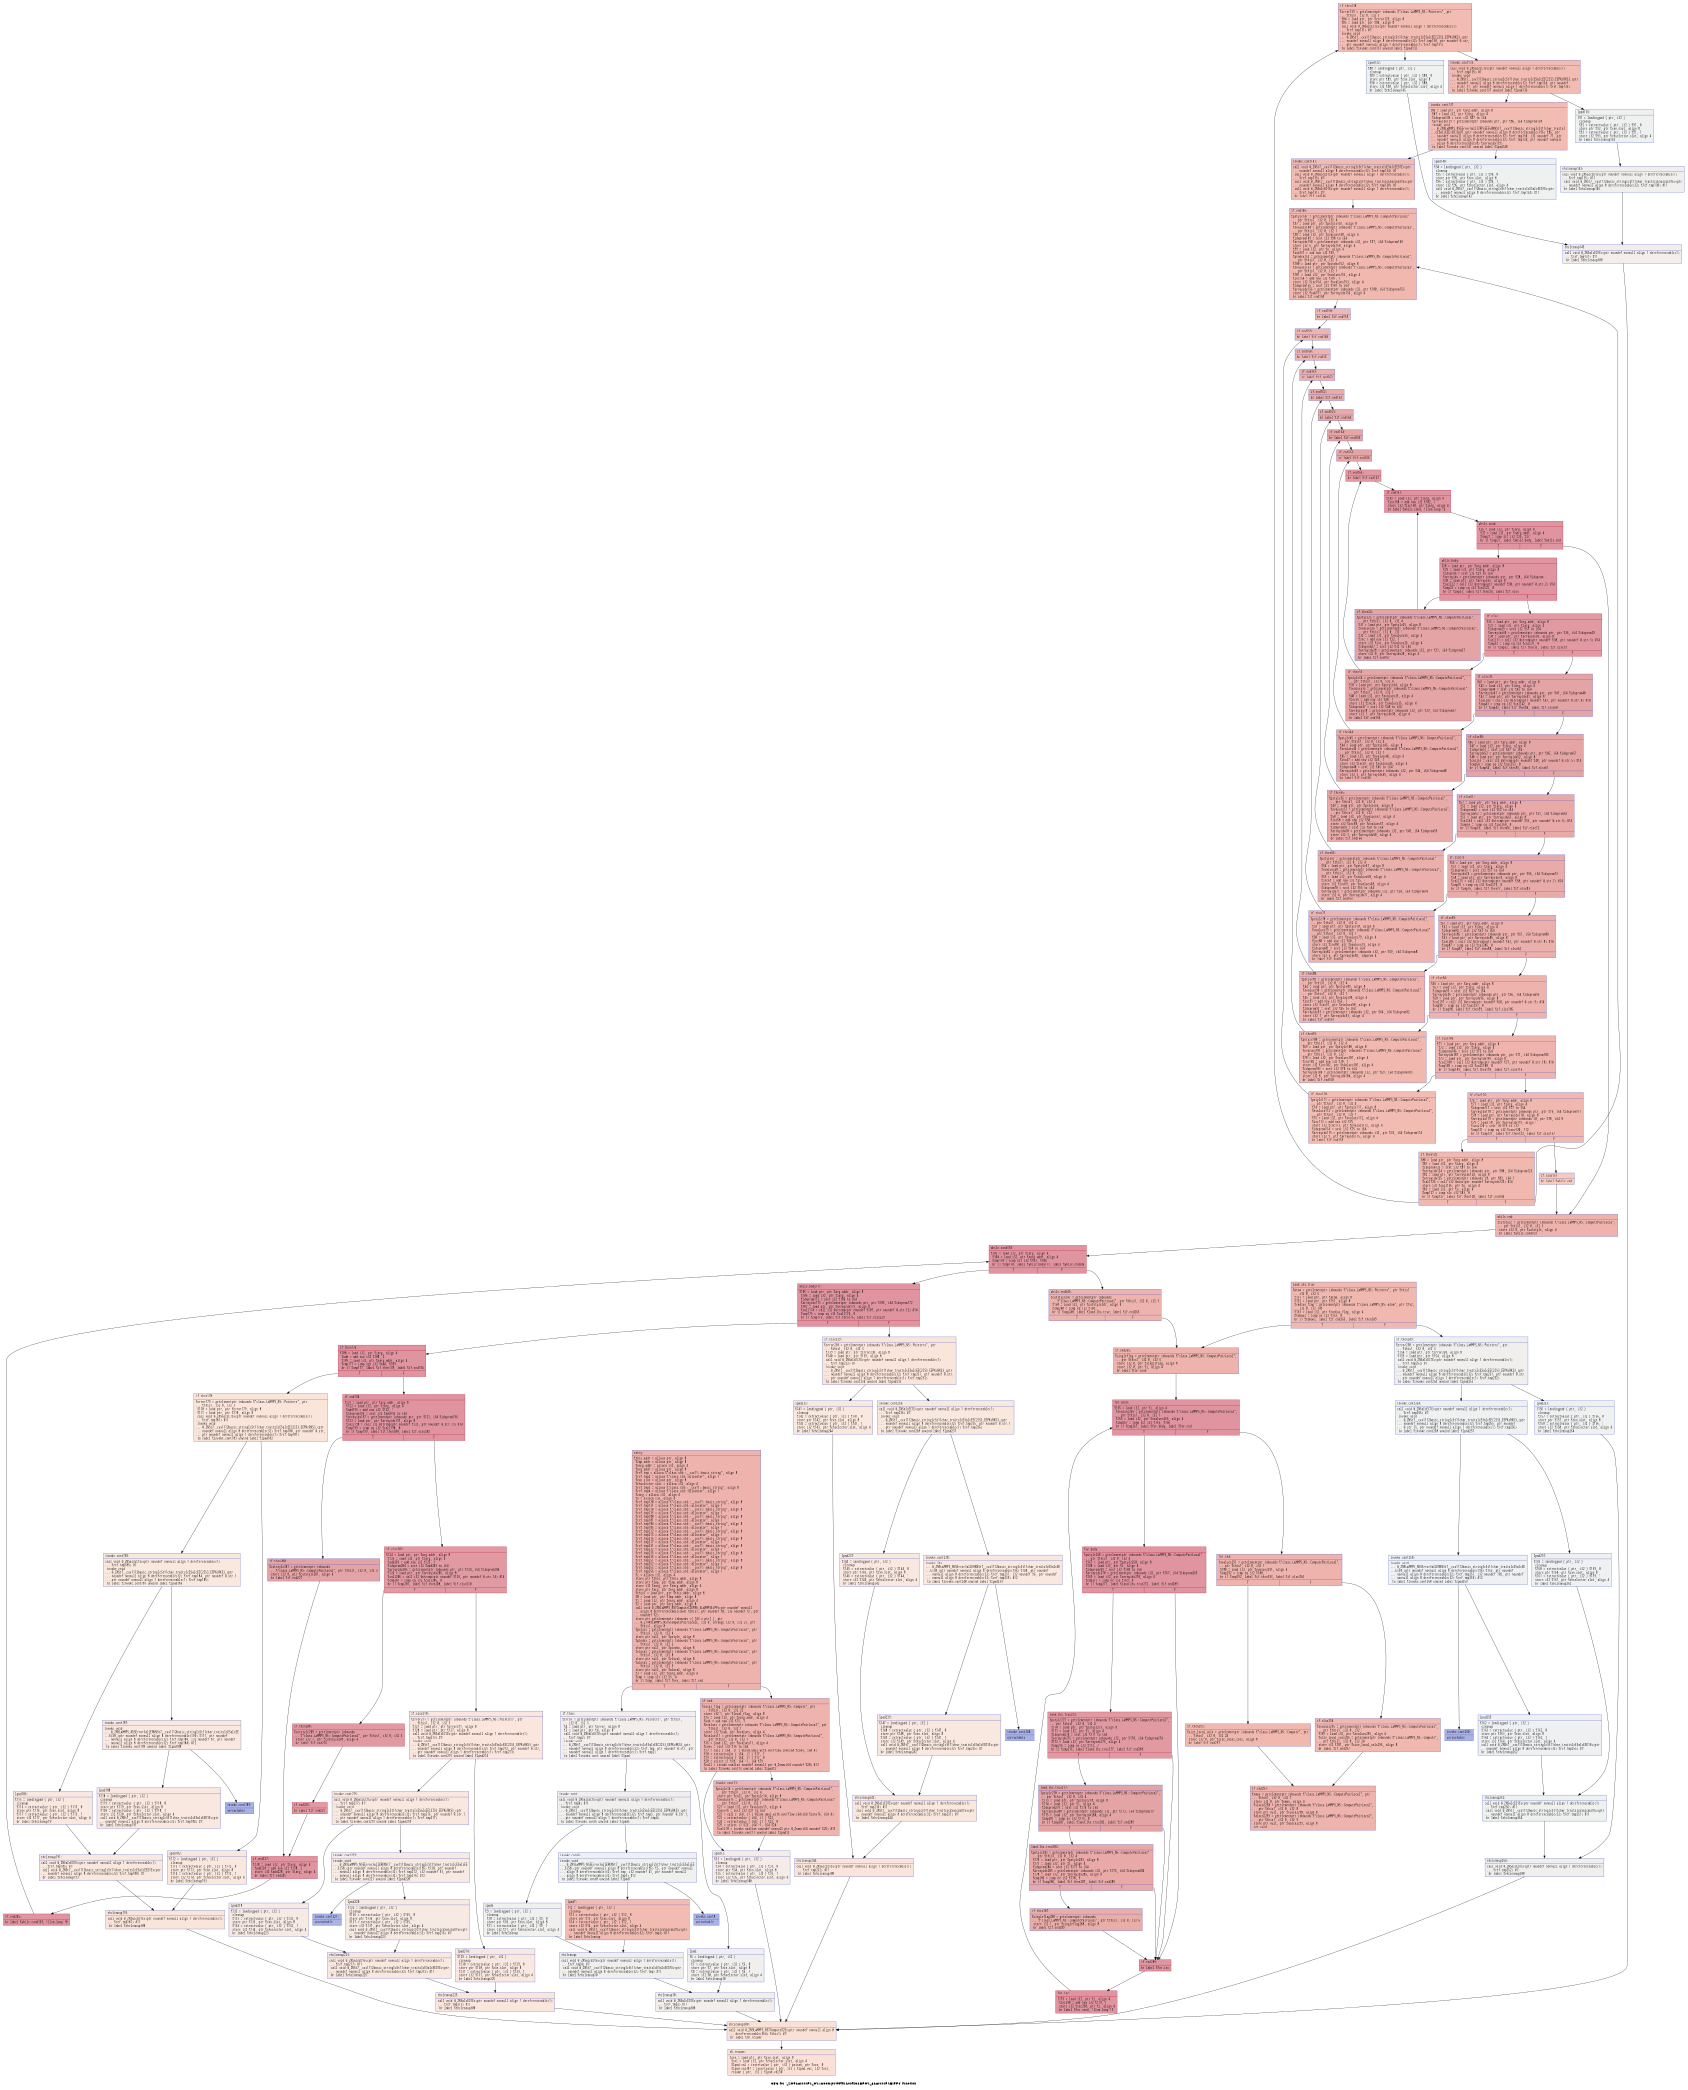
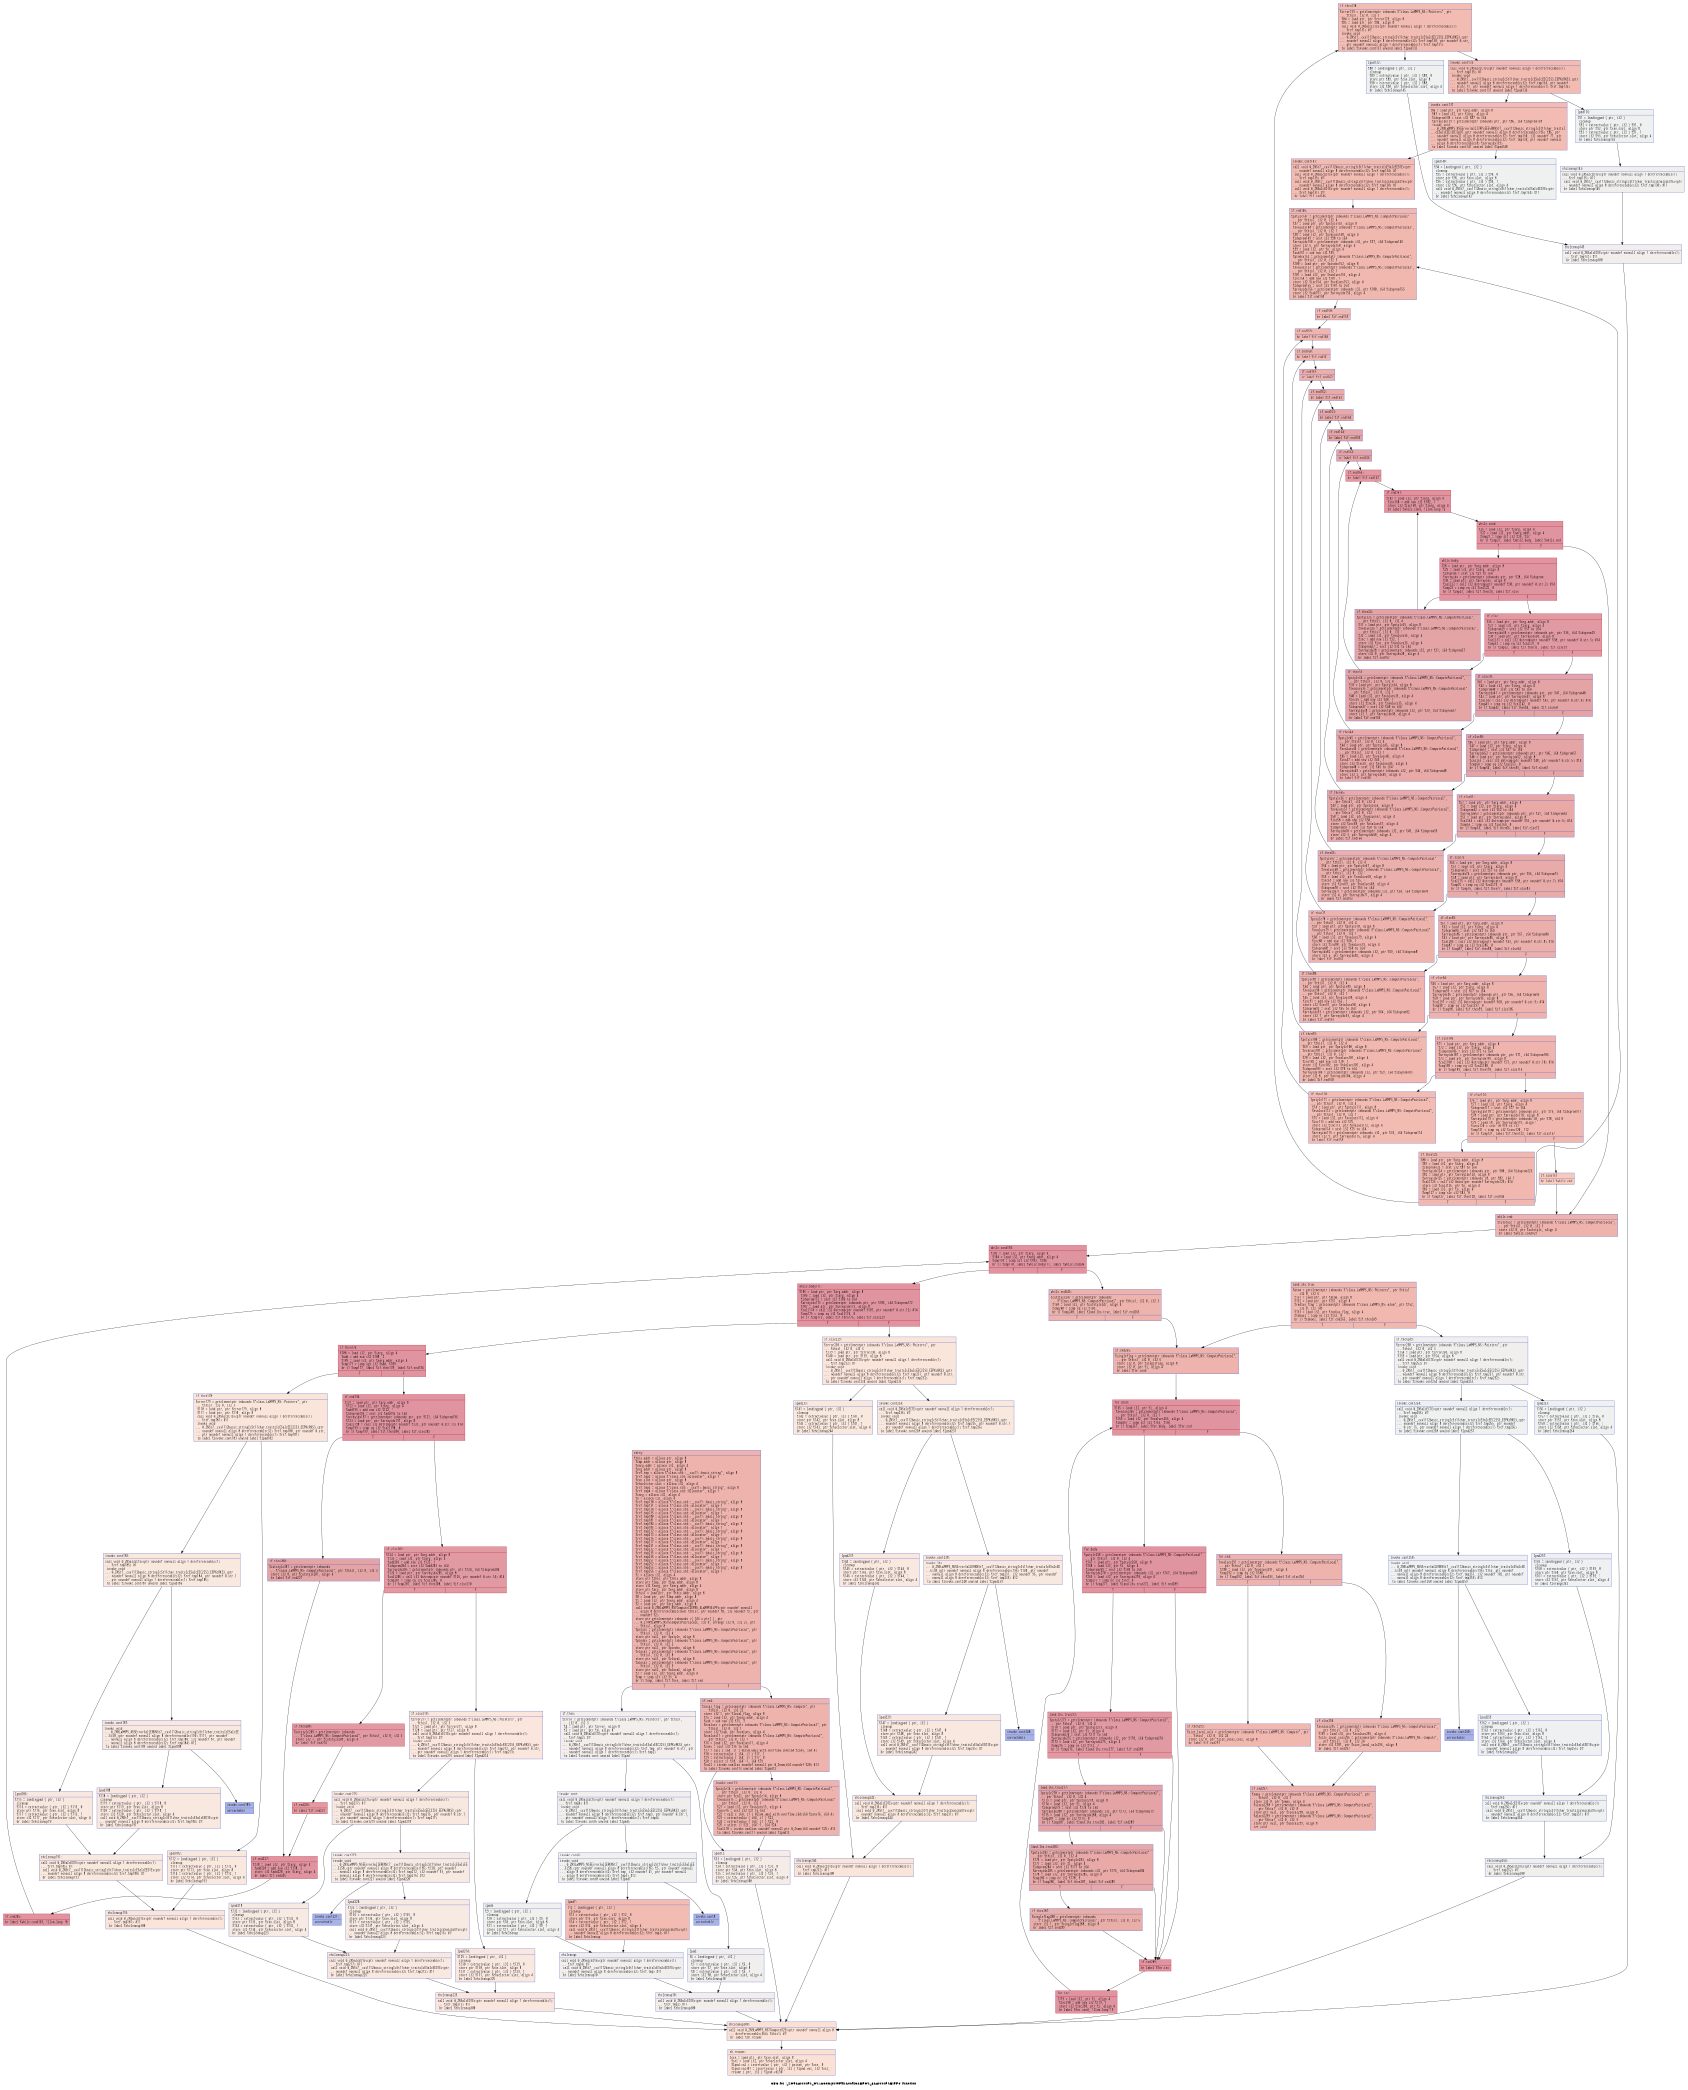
(1344, 956) -> (1342, 956)
(1553, 1584) -> (1551, 1584)
